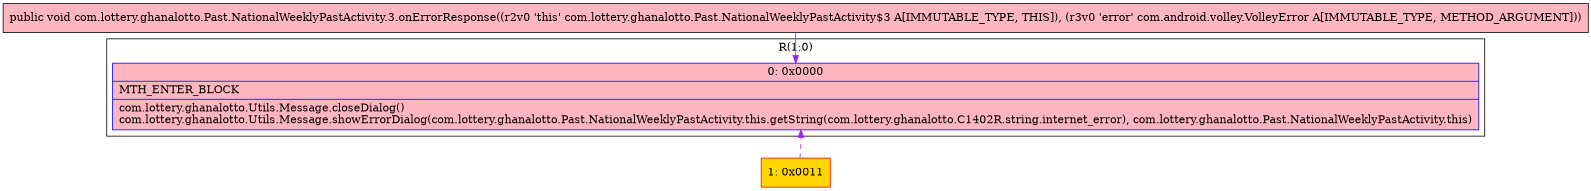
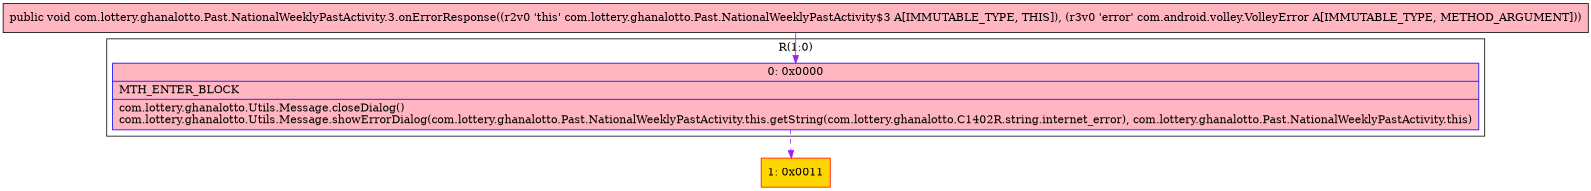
(801, 148) -> (790, 141)
